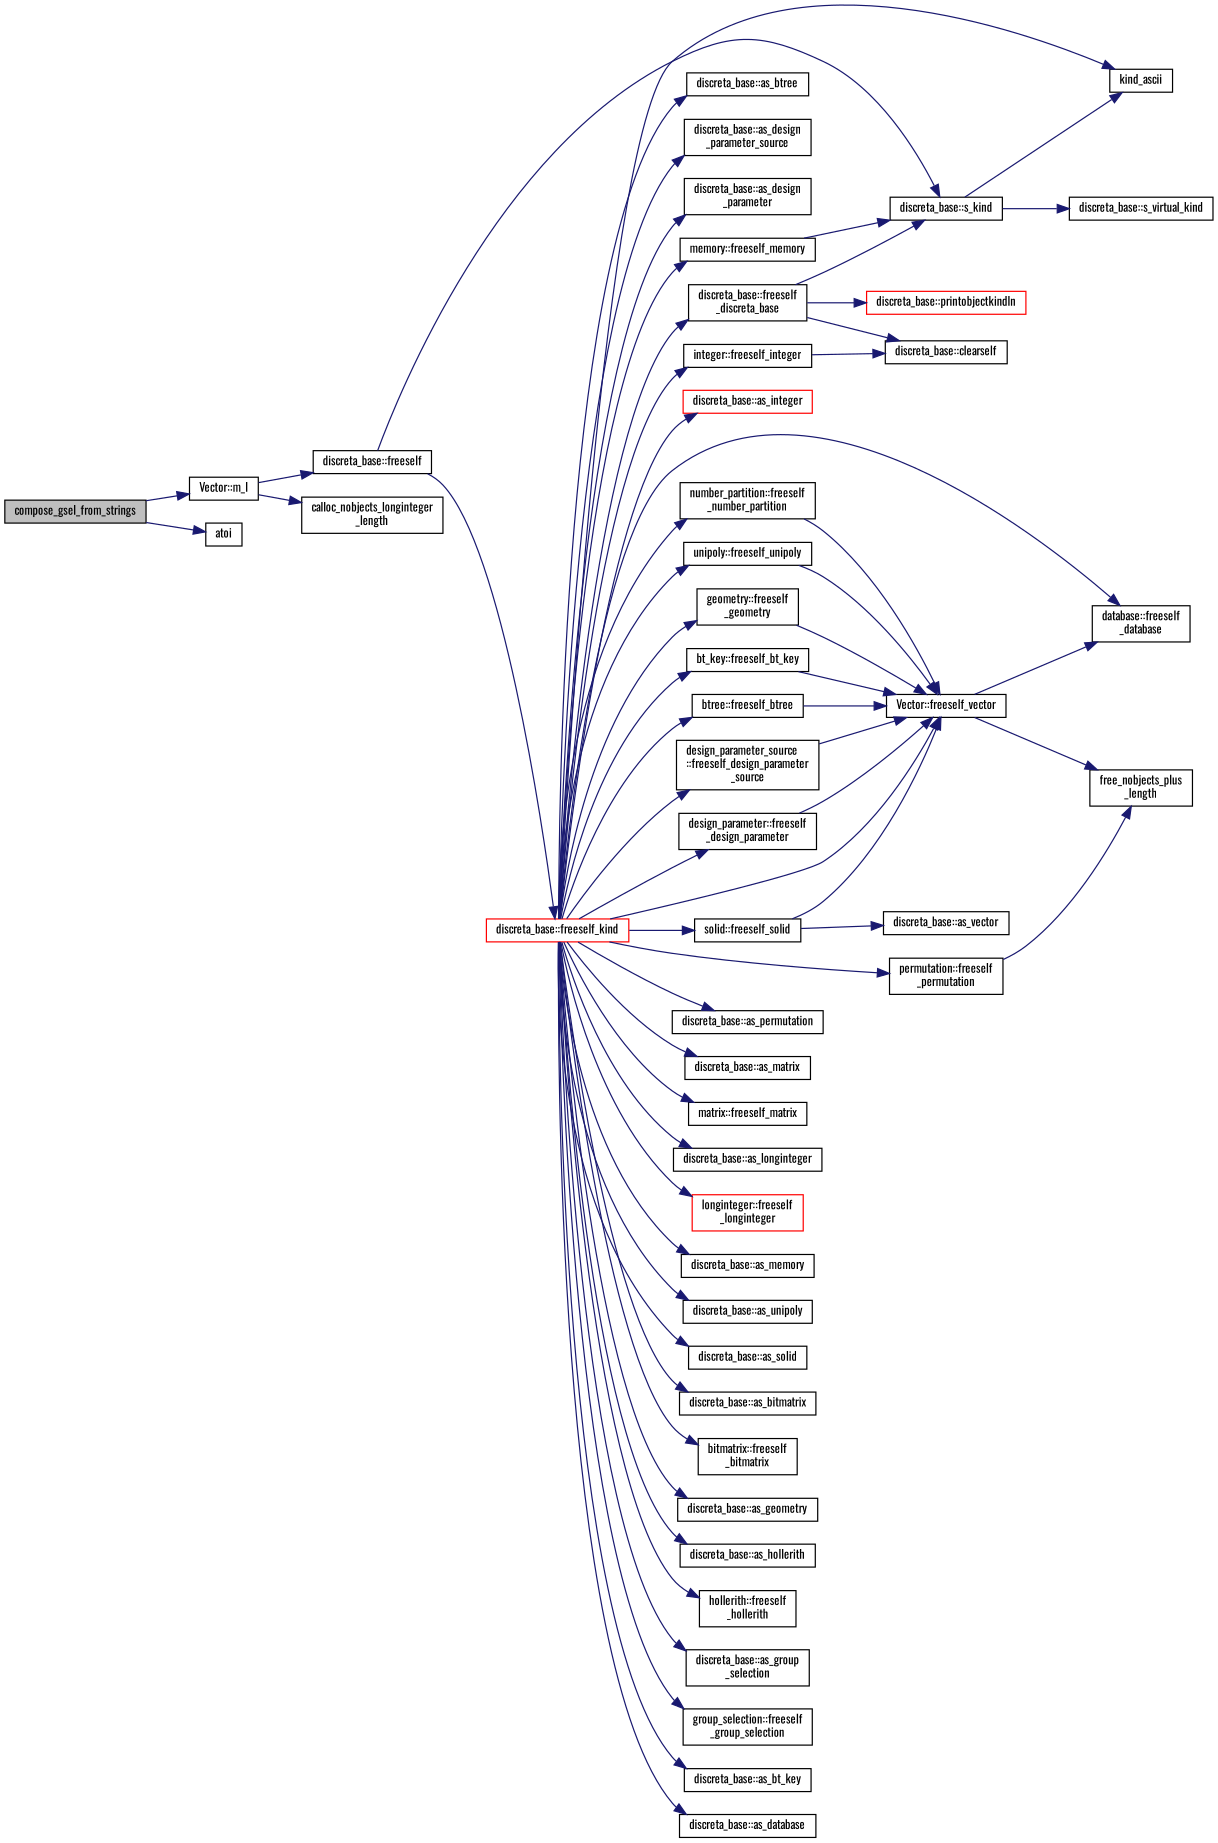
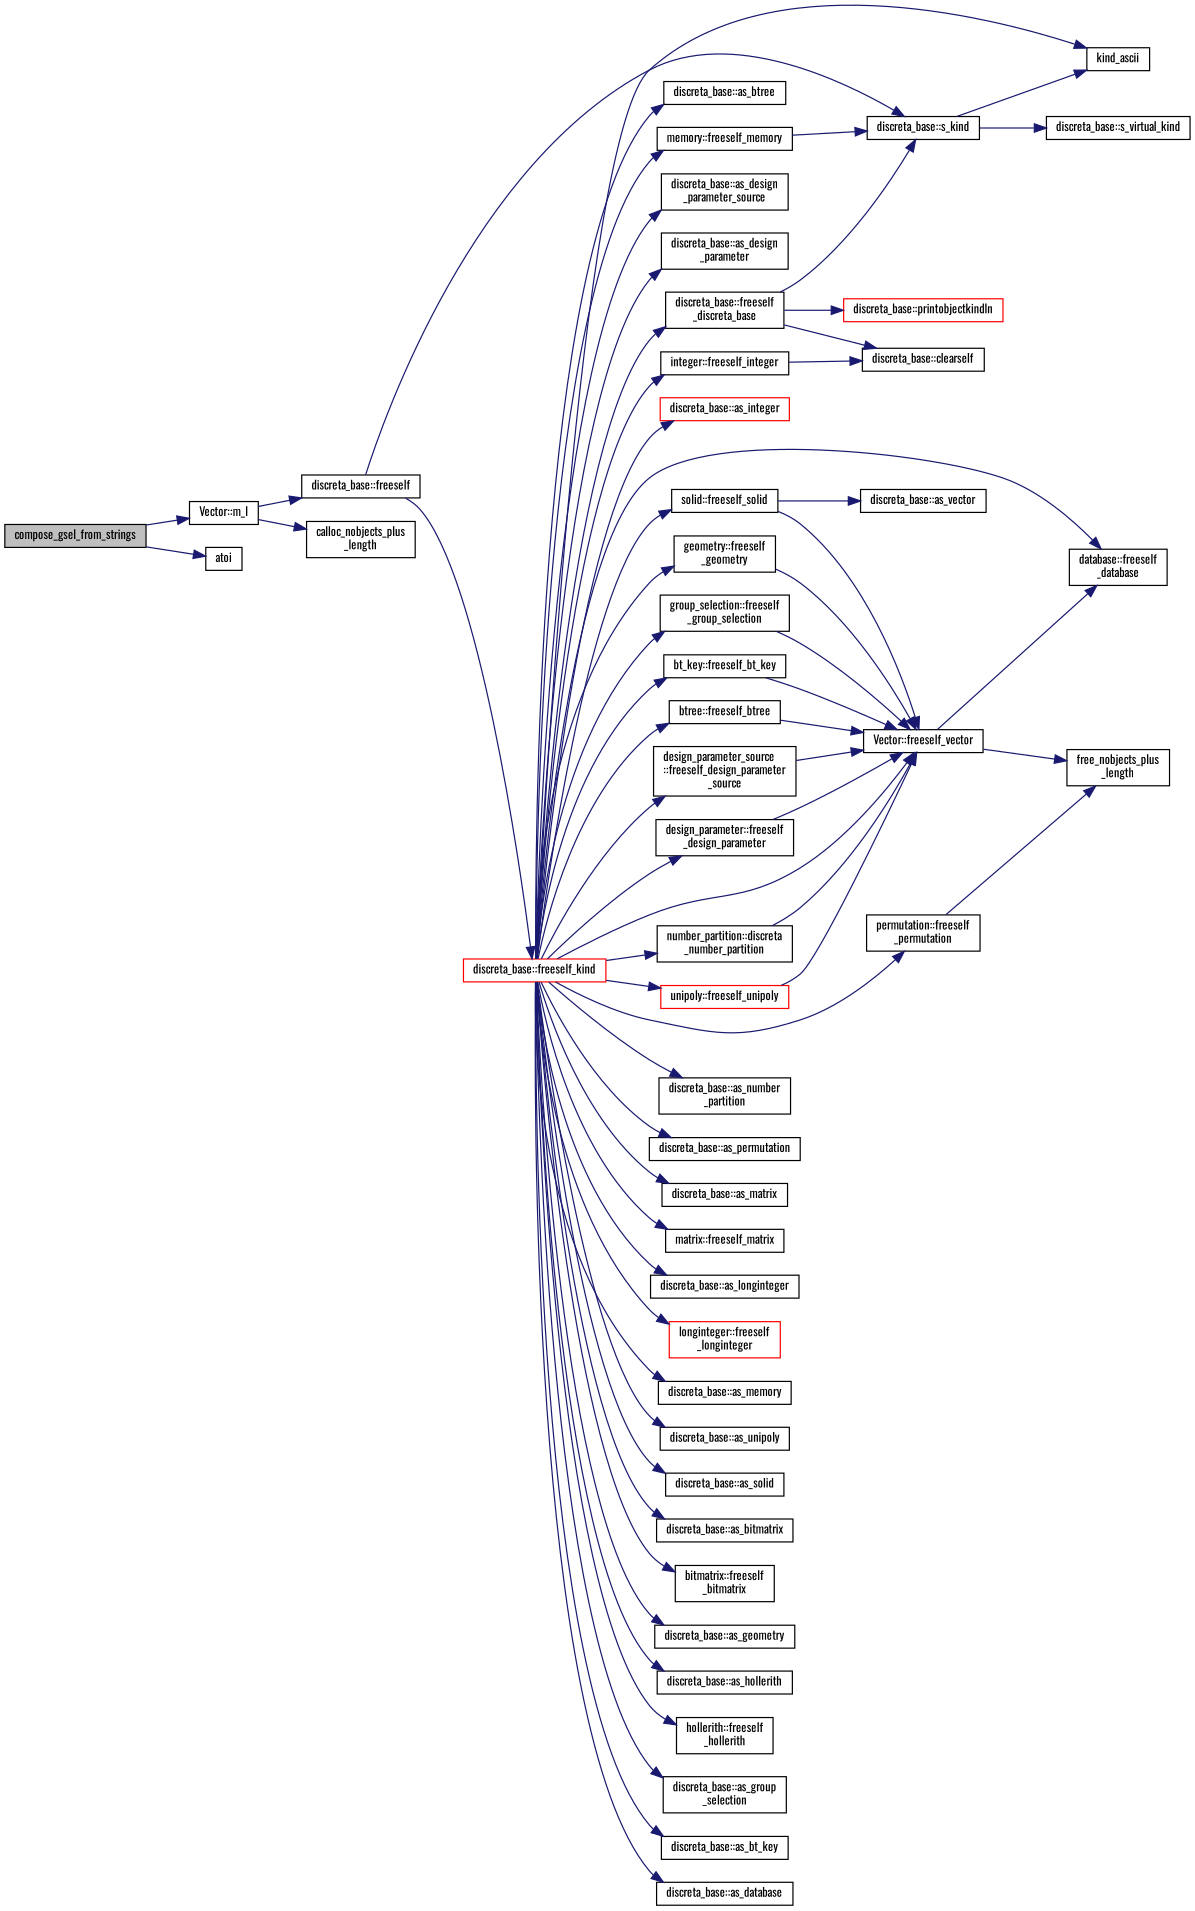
(748, 501) -> (725, 944)
(372, 515) -> (361, 540)
(748, 554) -> (725, 997)
none -> (842, 672)
none -> (725, 1096)
